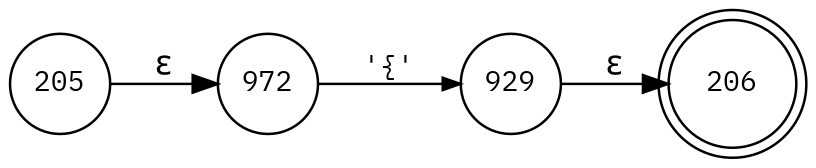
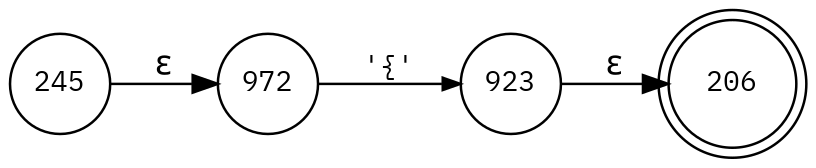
(60, 84) -> (60, 84)
(511, 84) -> (511, 84)
